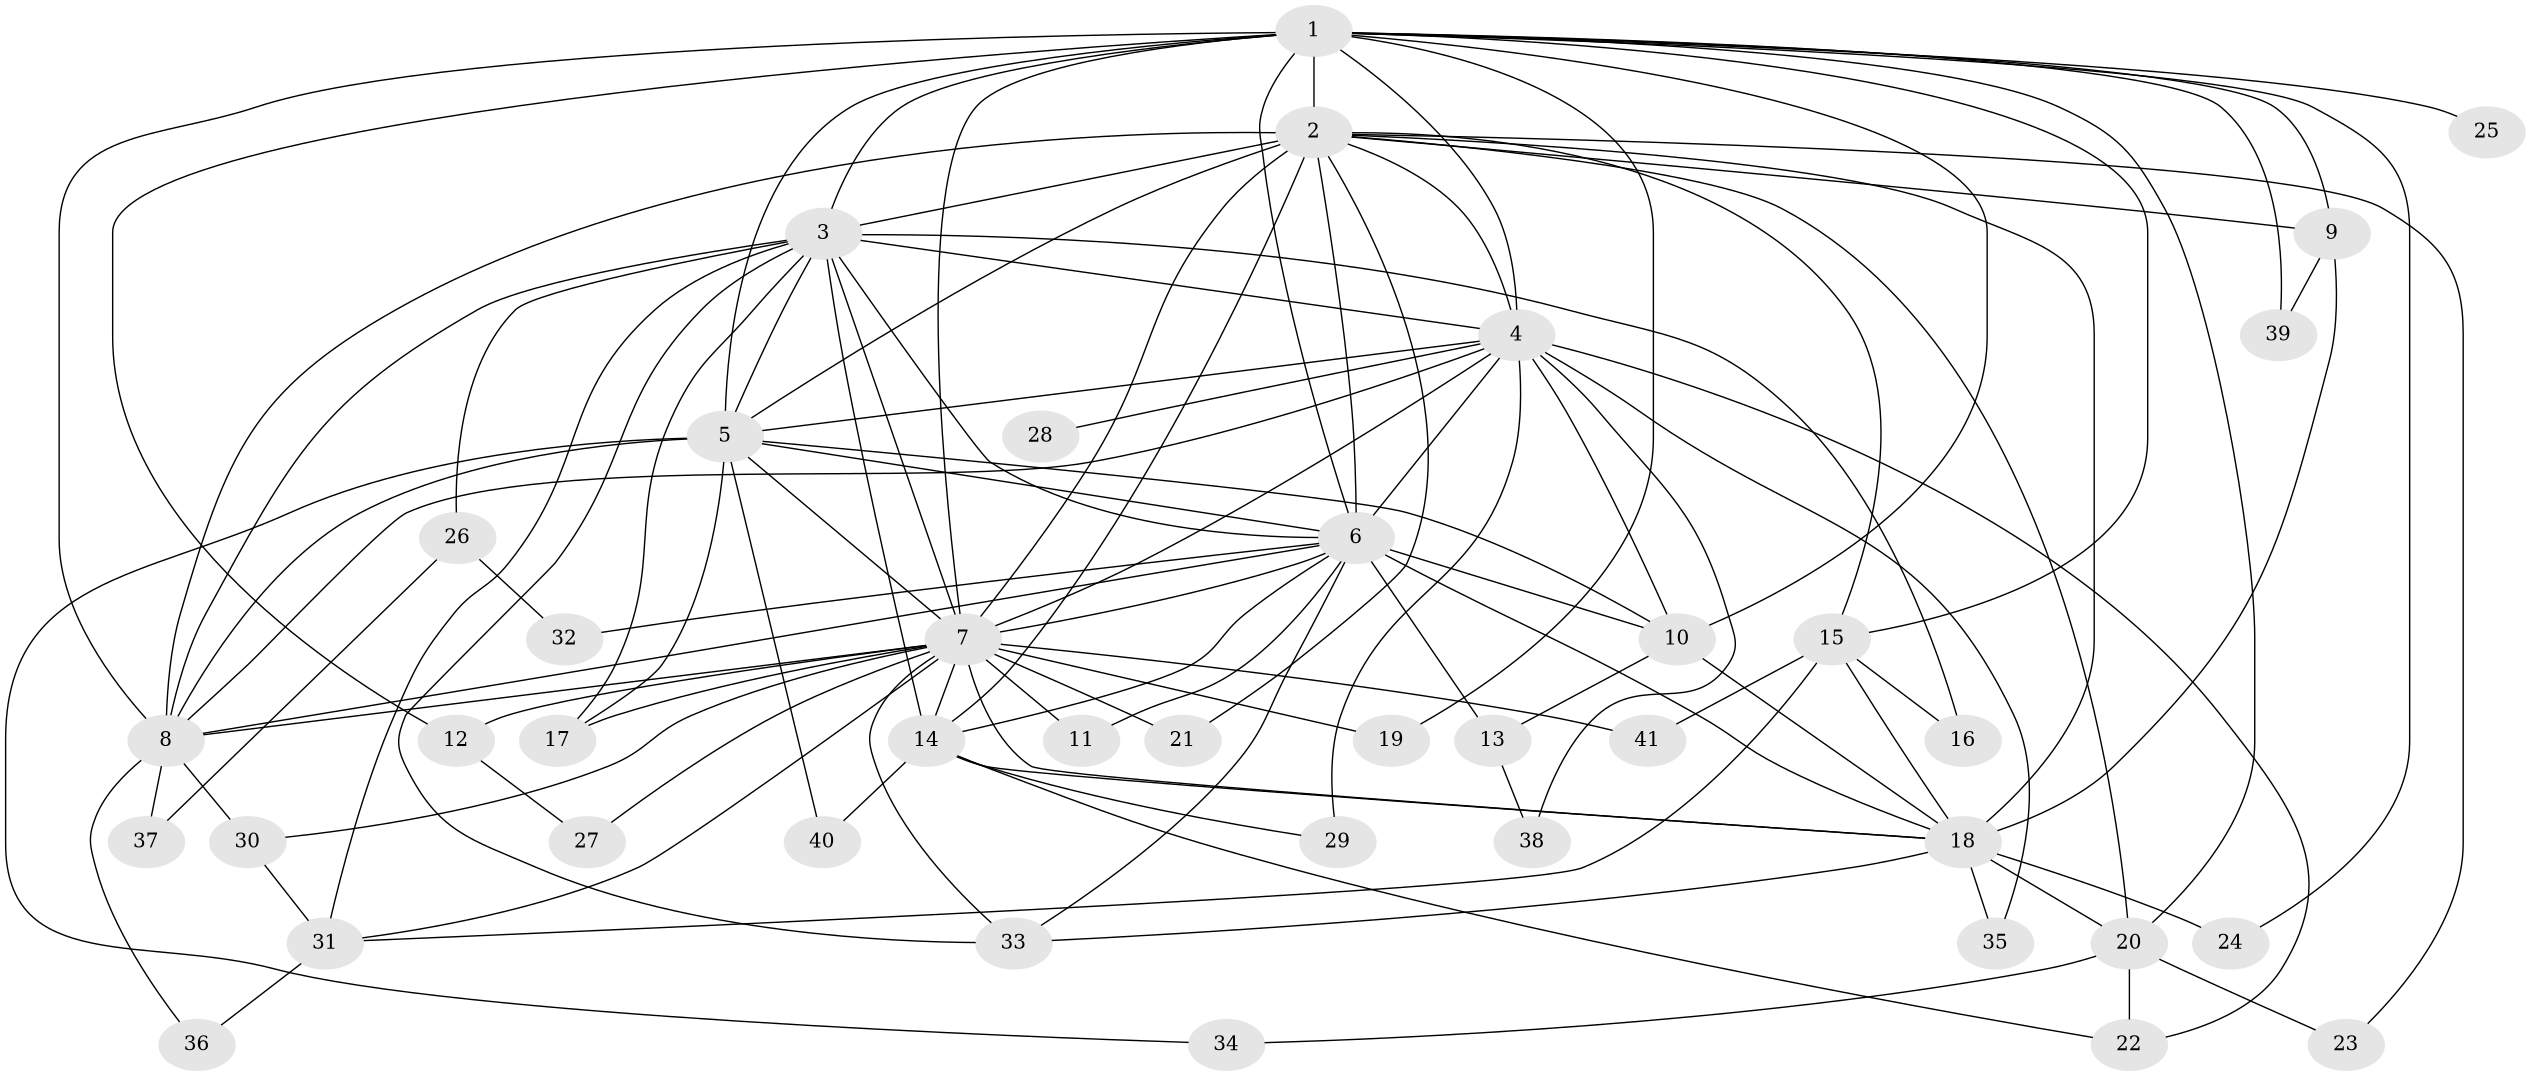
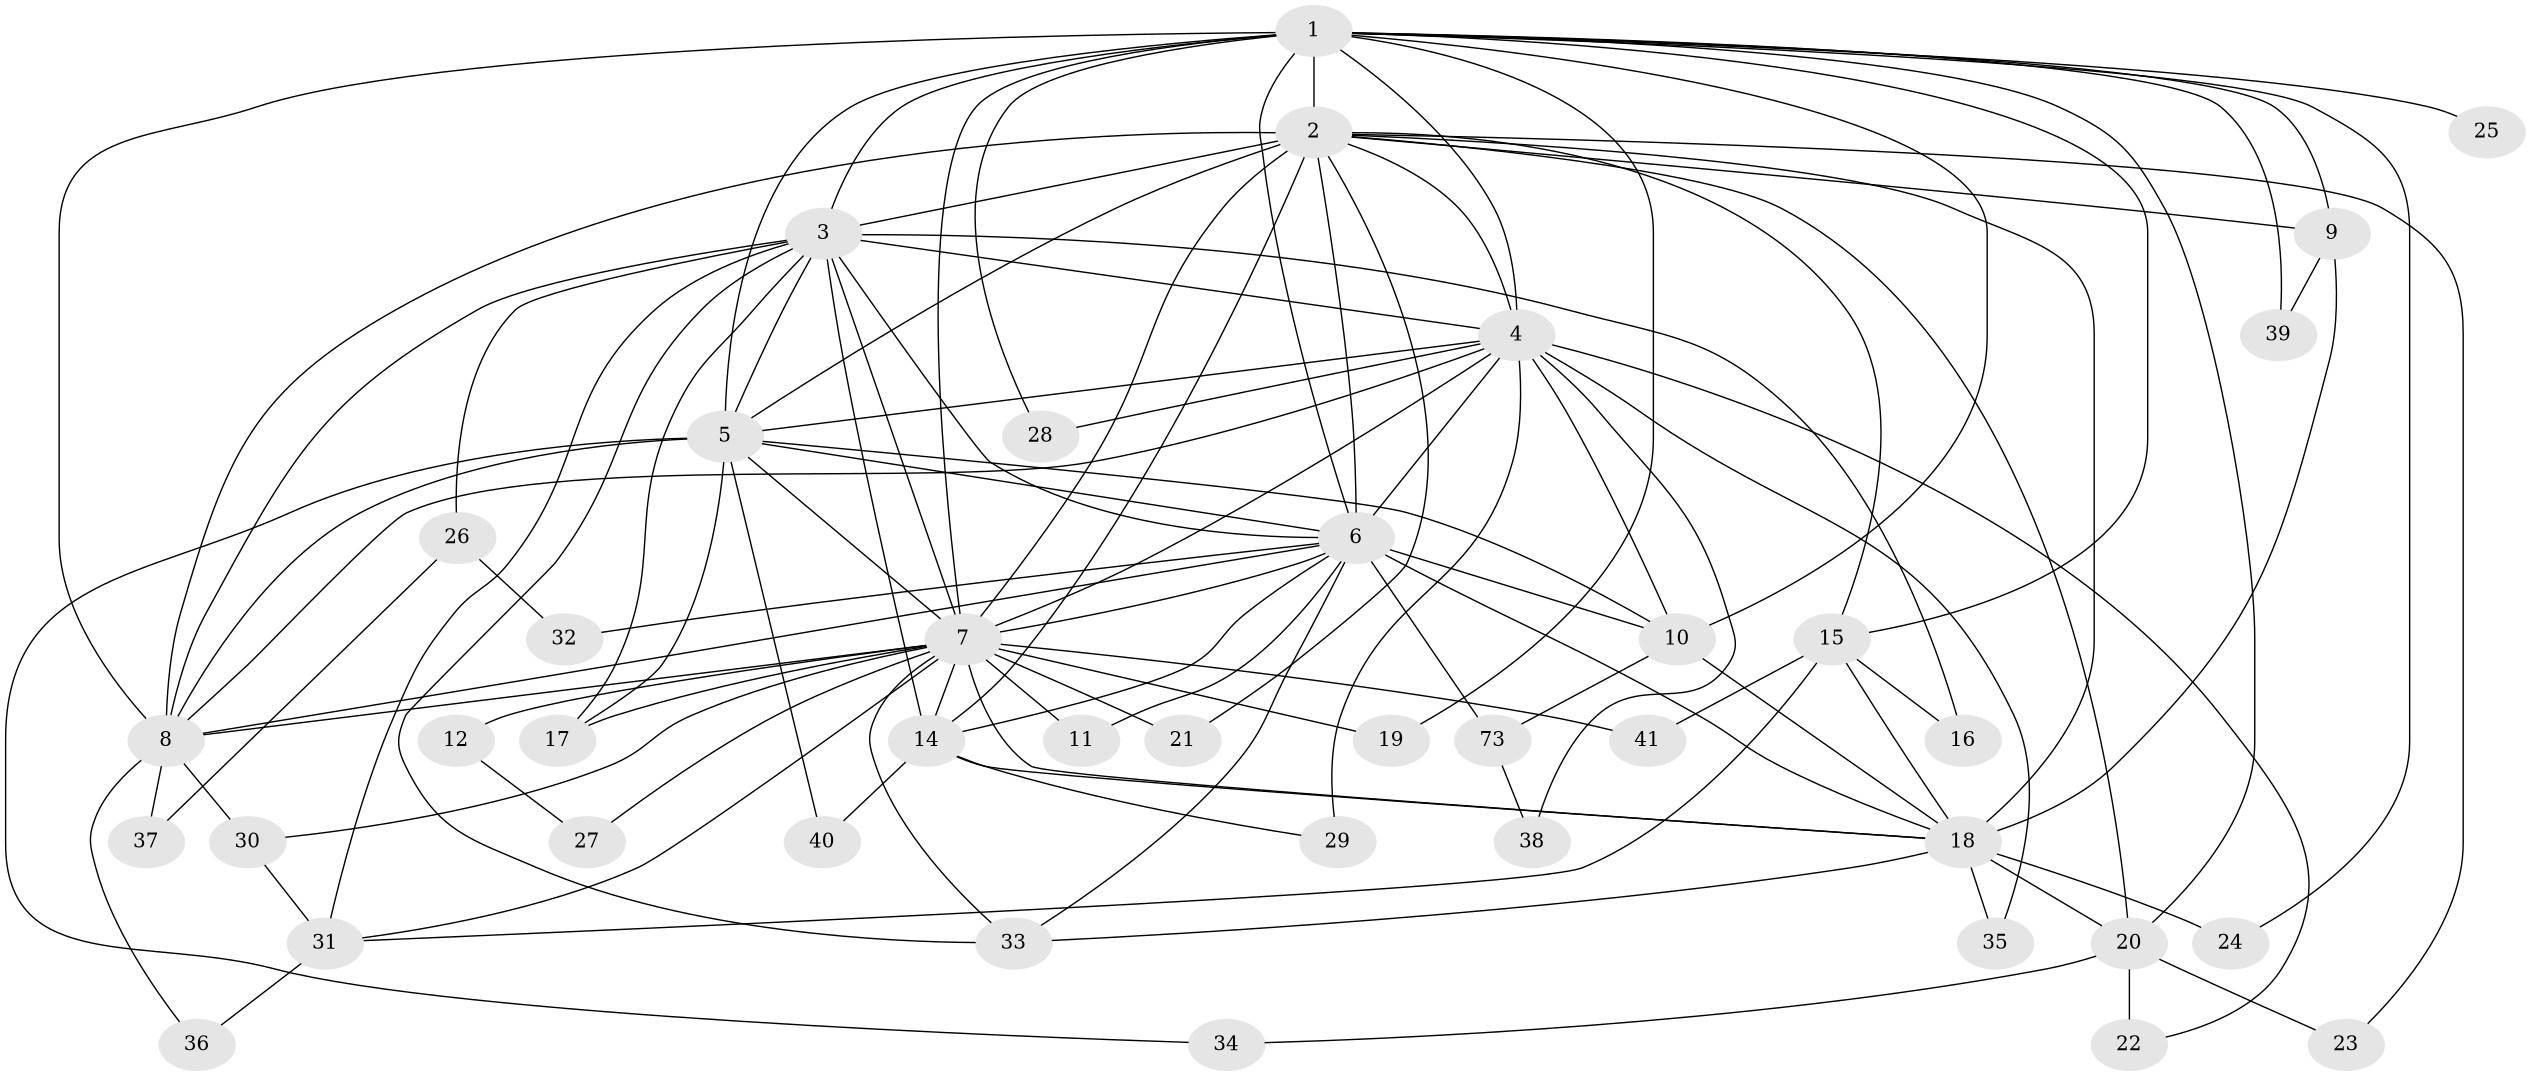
(372, 131) -> (999, 124)
(1493, 741) -> (1493, 741)
(1518, 924) -> none
